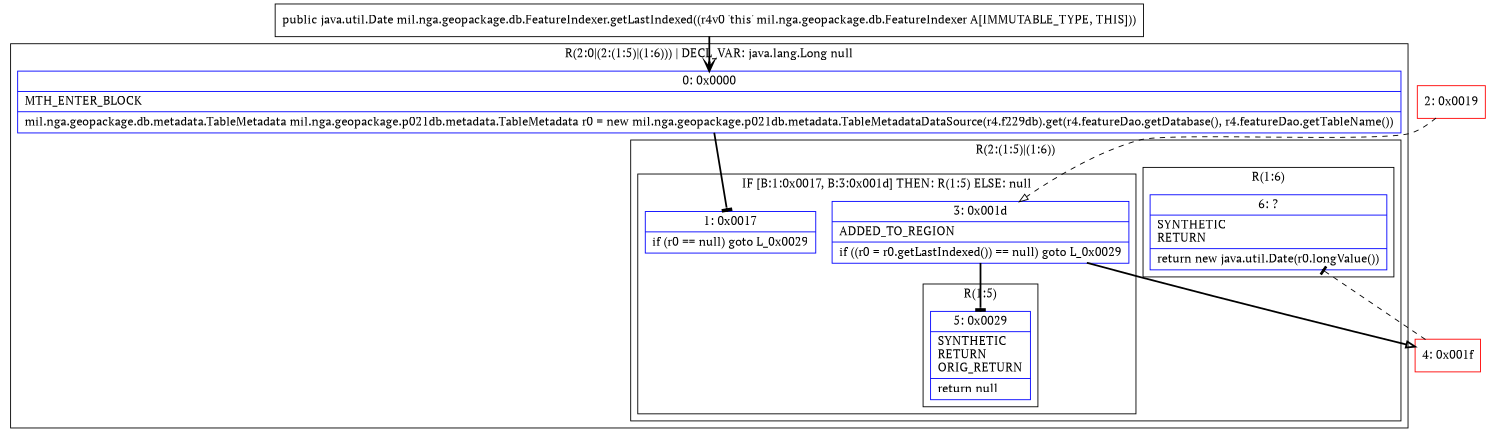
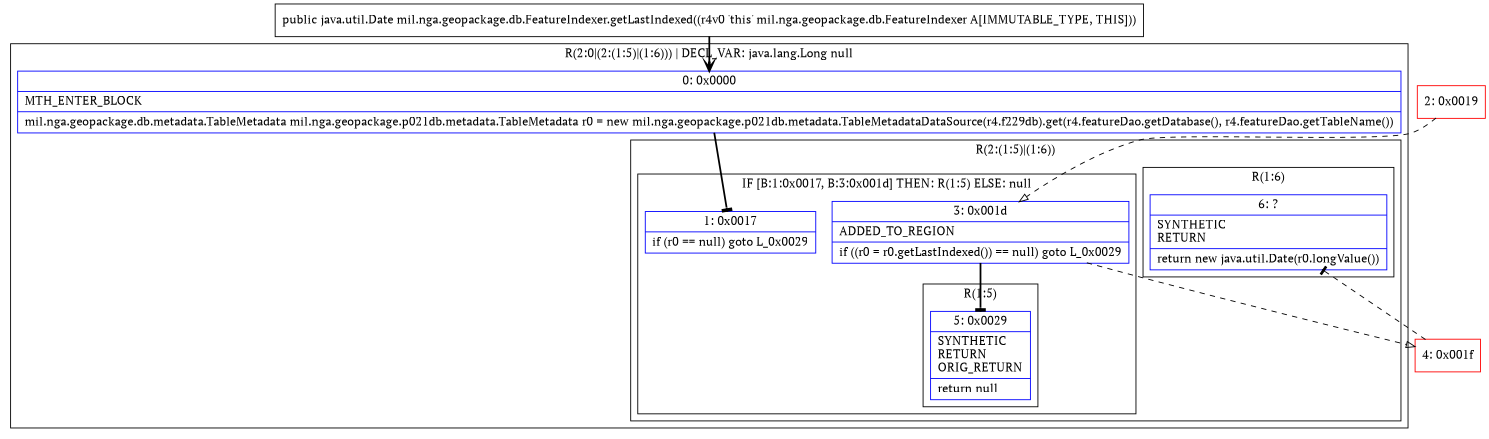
(1246, 305) -> (1246, 305)
